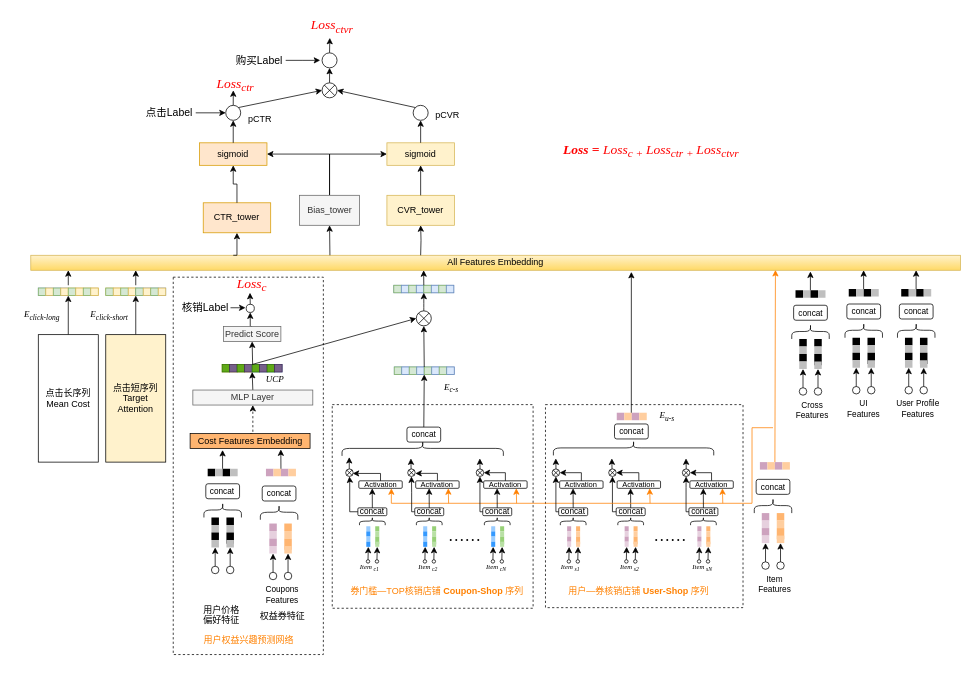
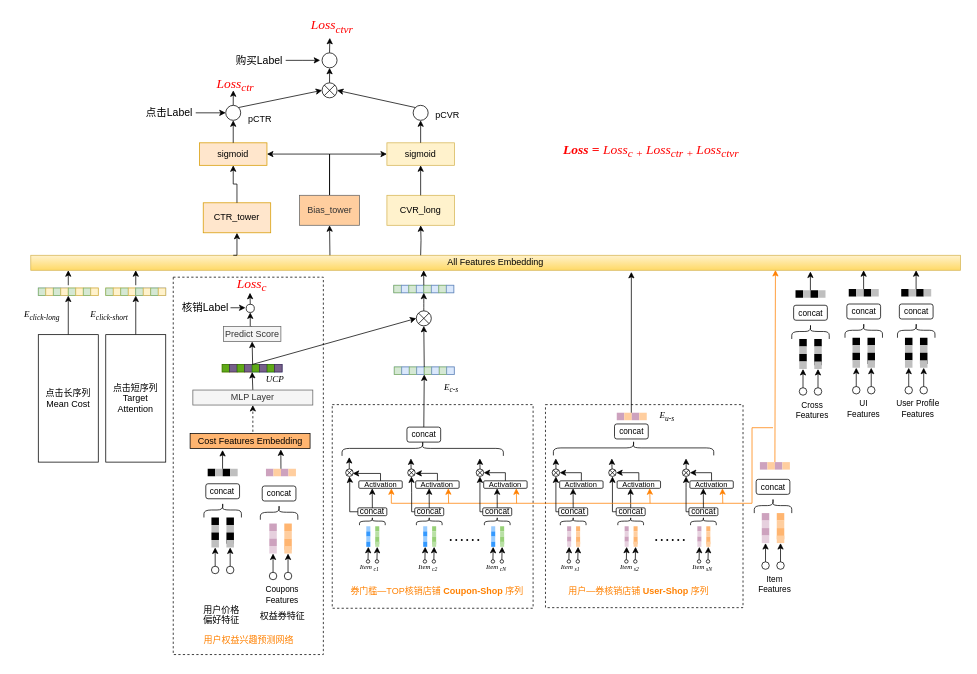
(329, 210) -> (329, 210)
(420, 210) -> (420, 210)
(135, 399) -> (135, 399)
